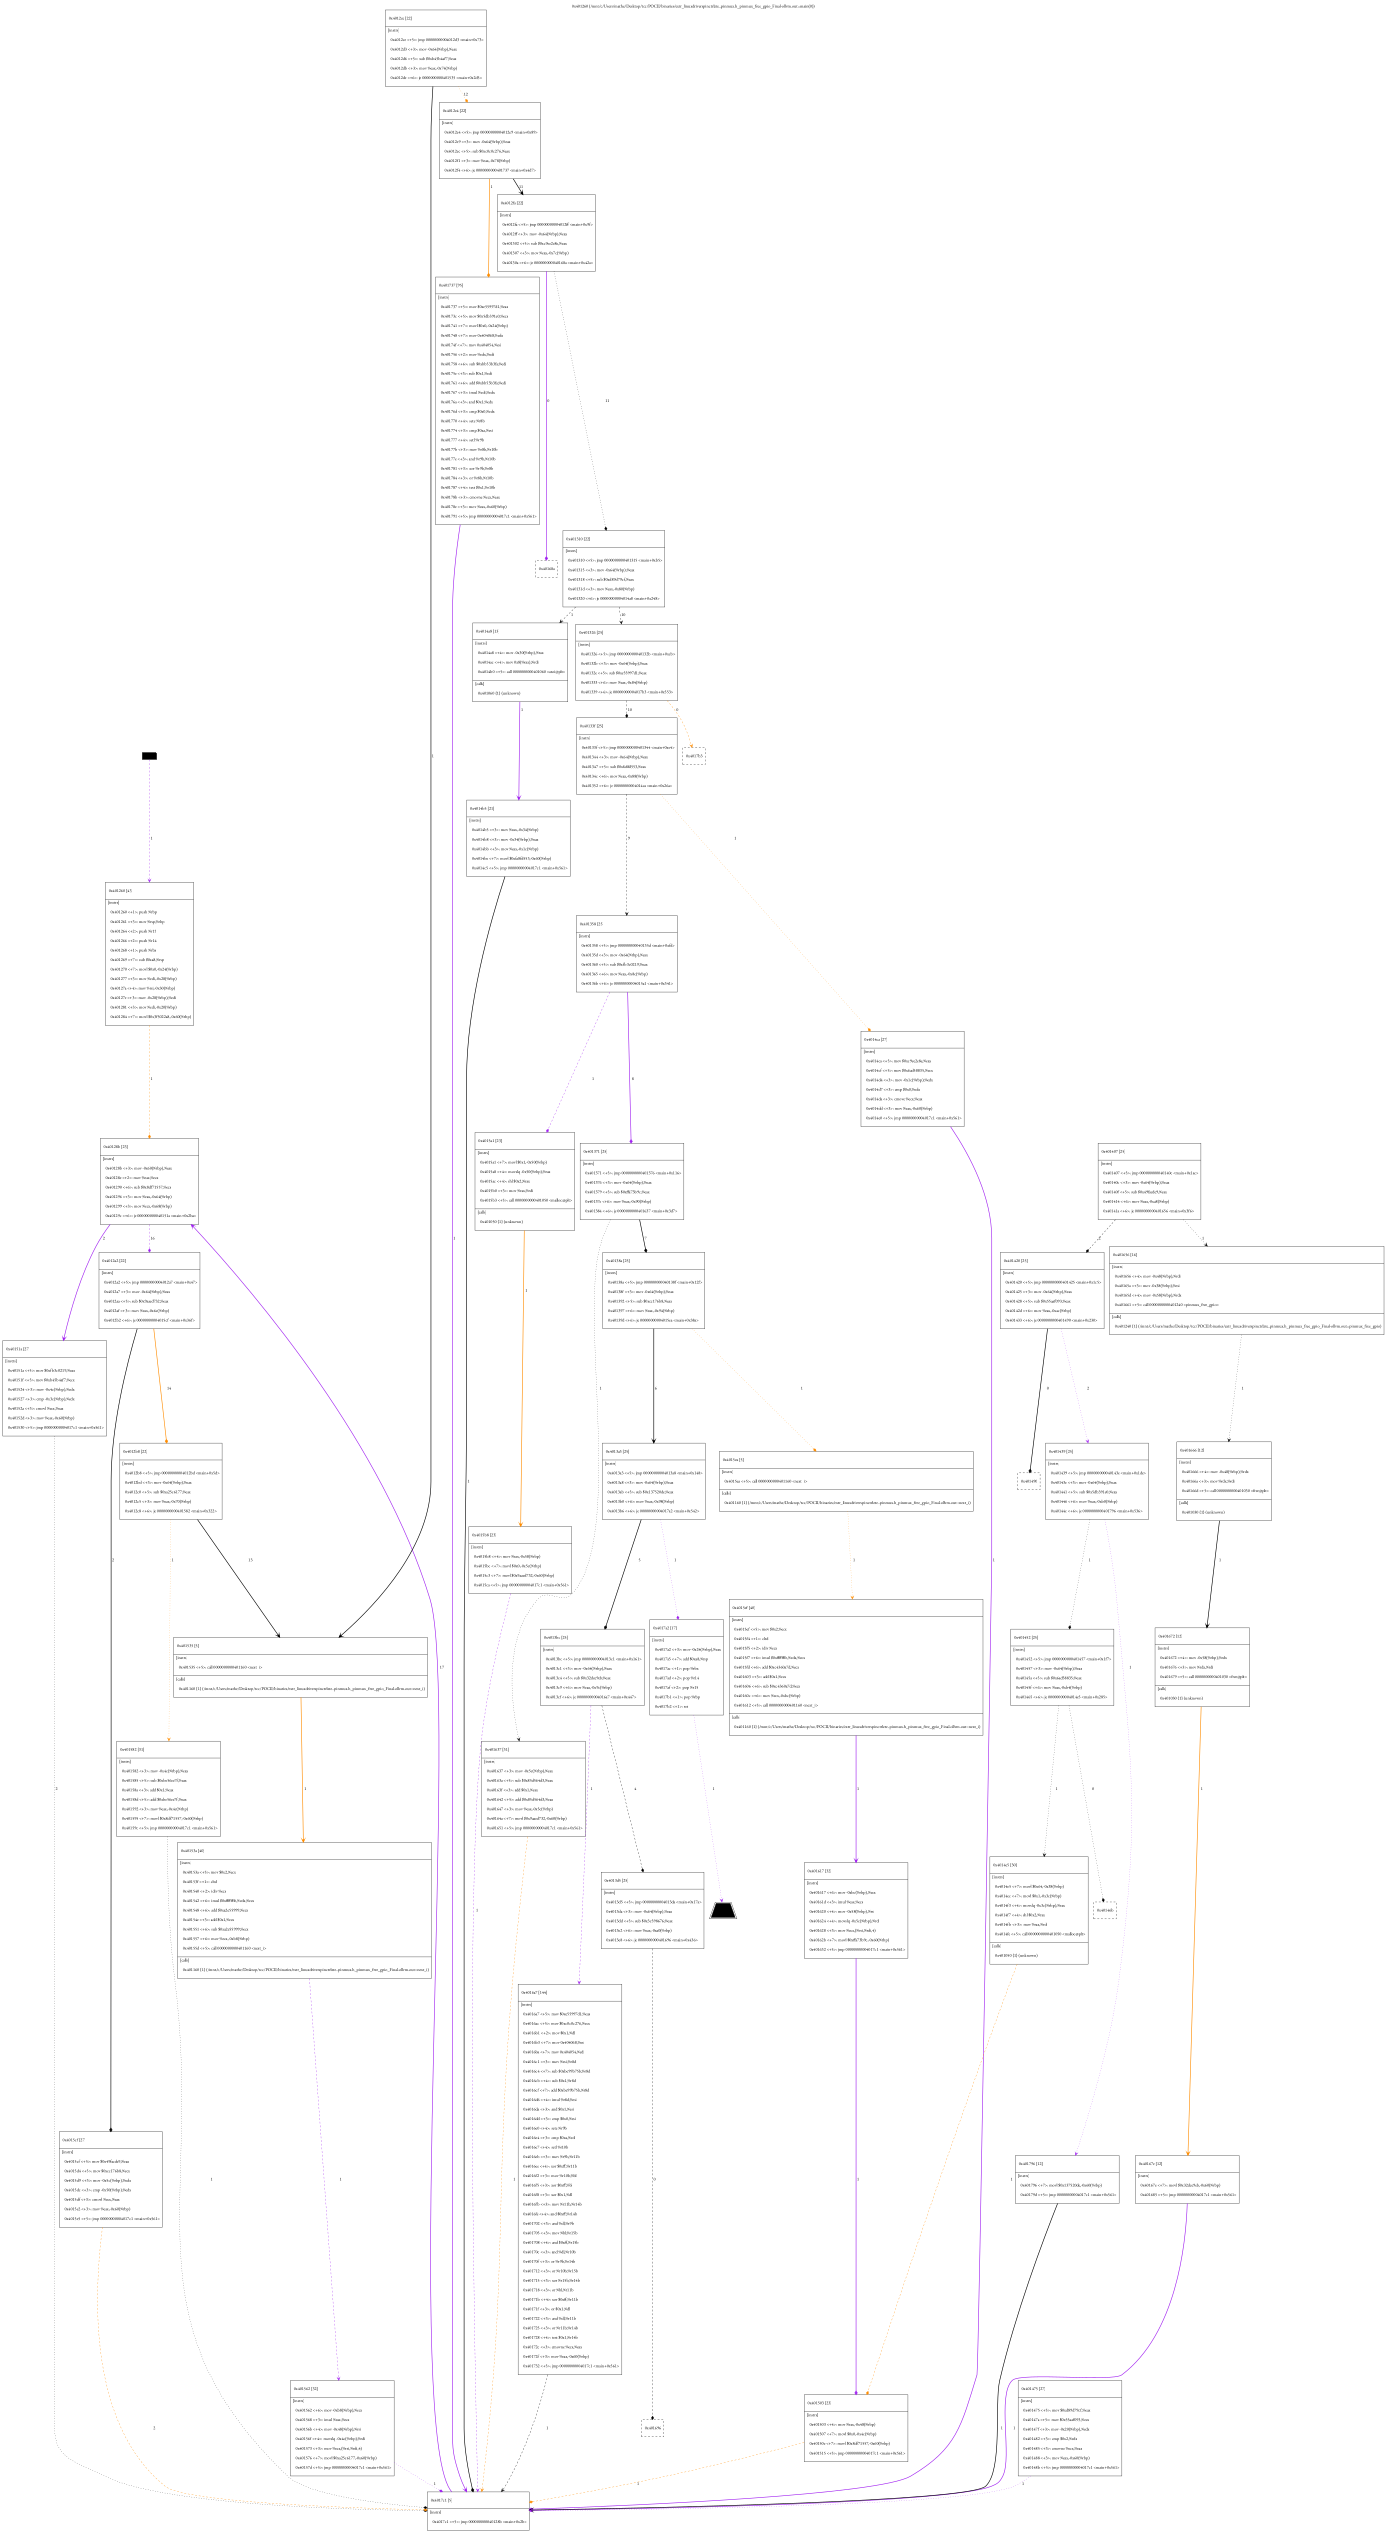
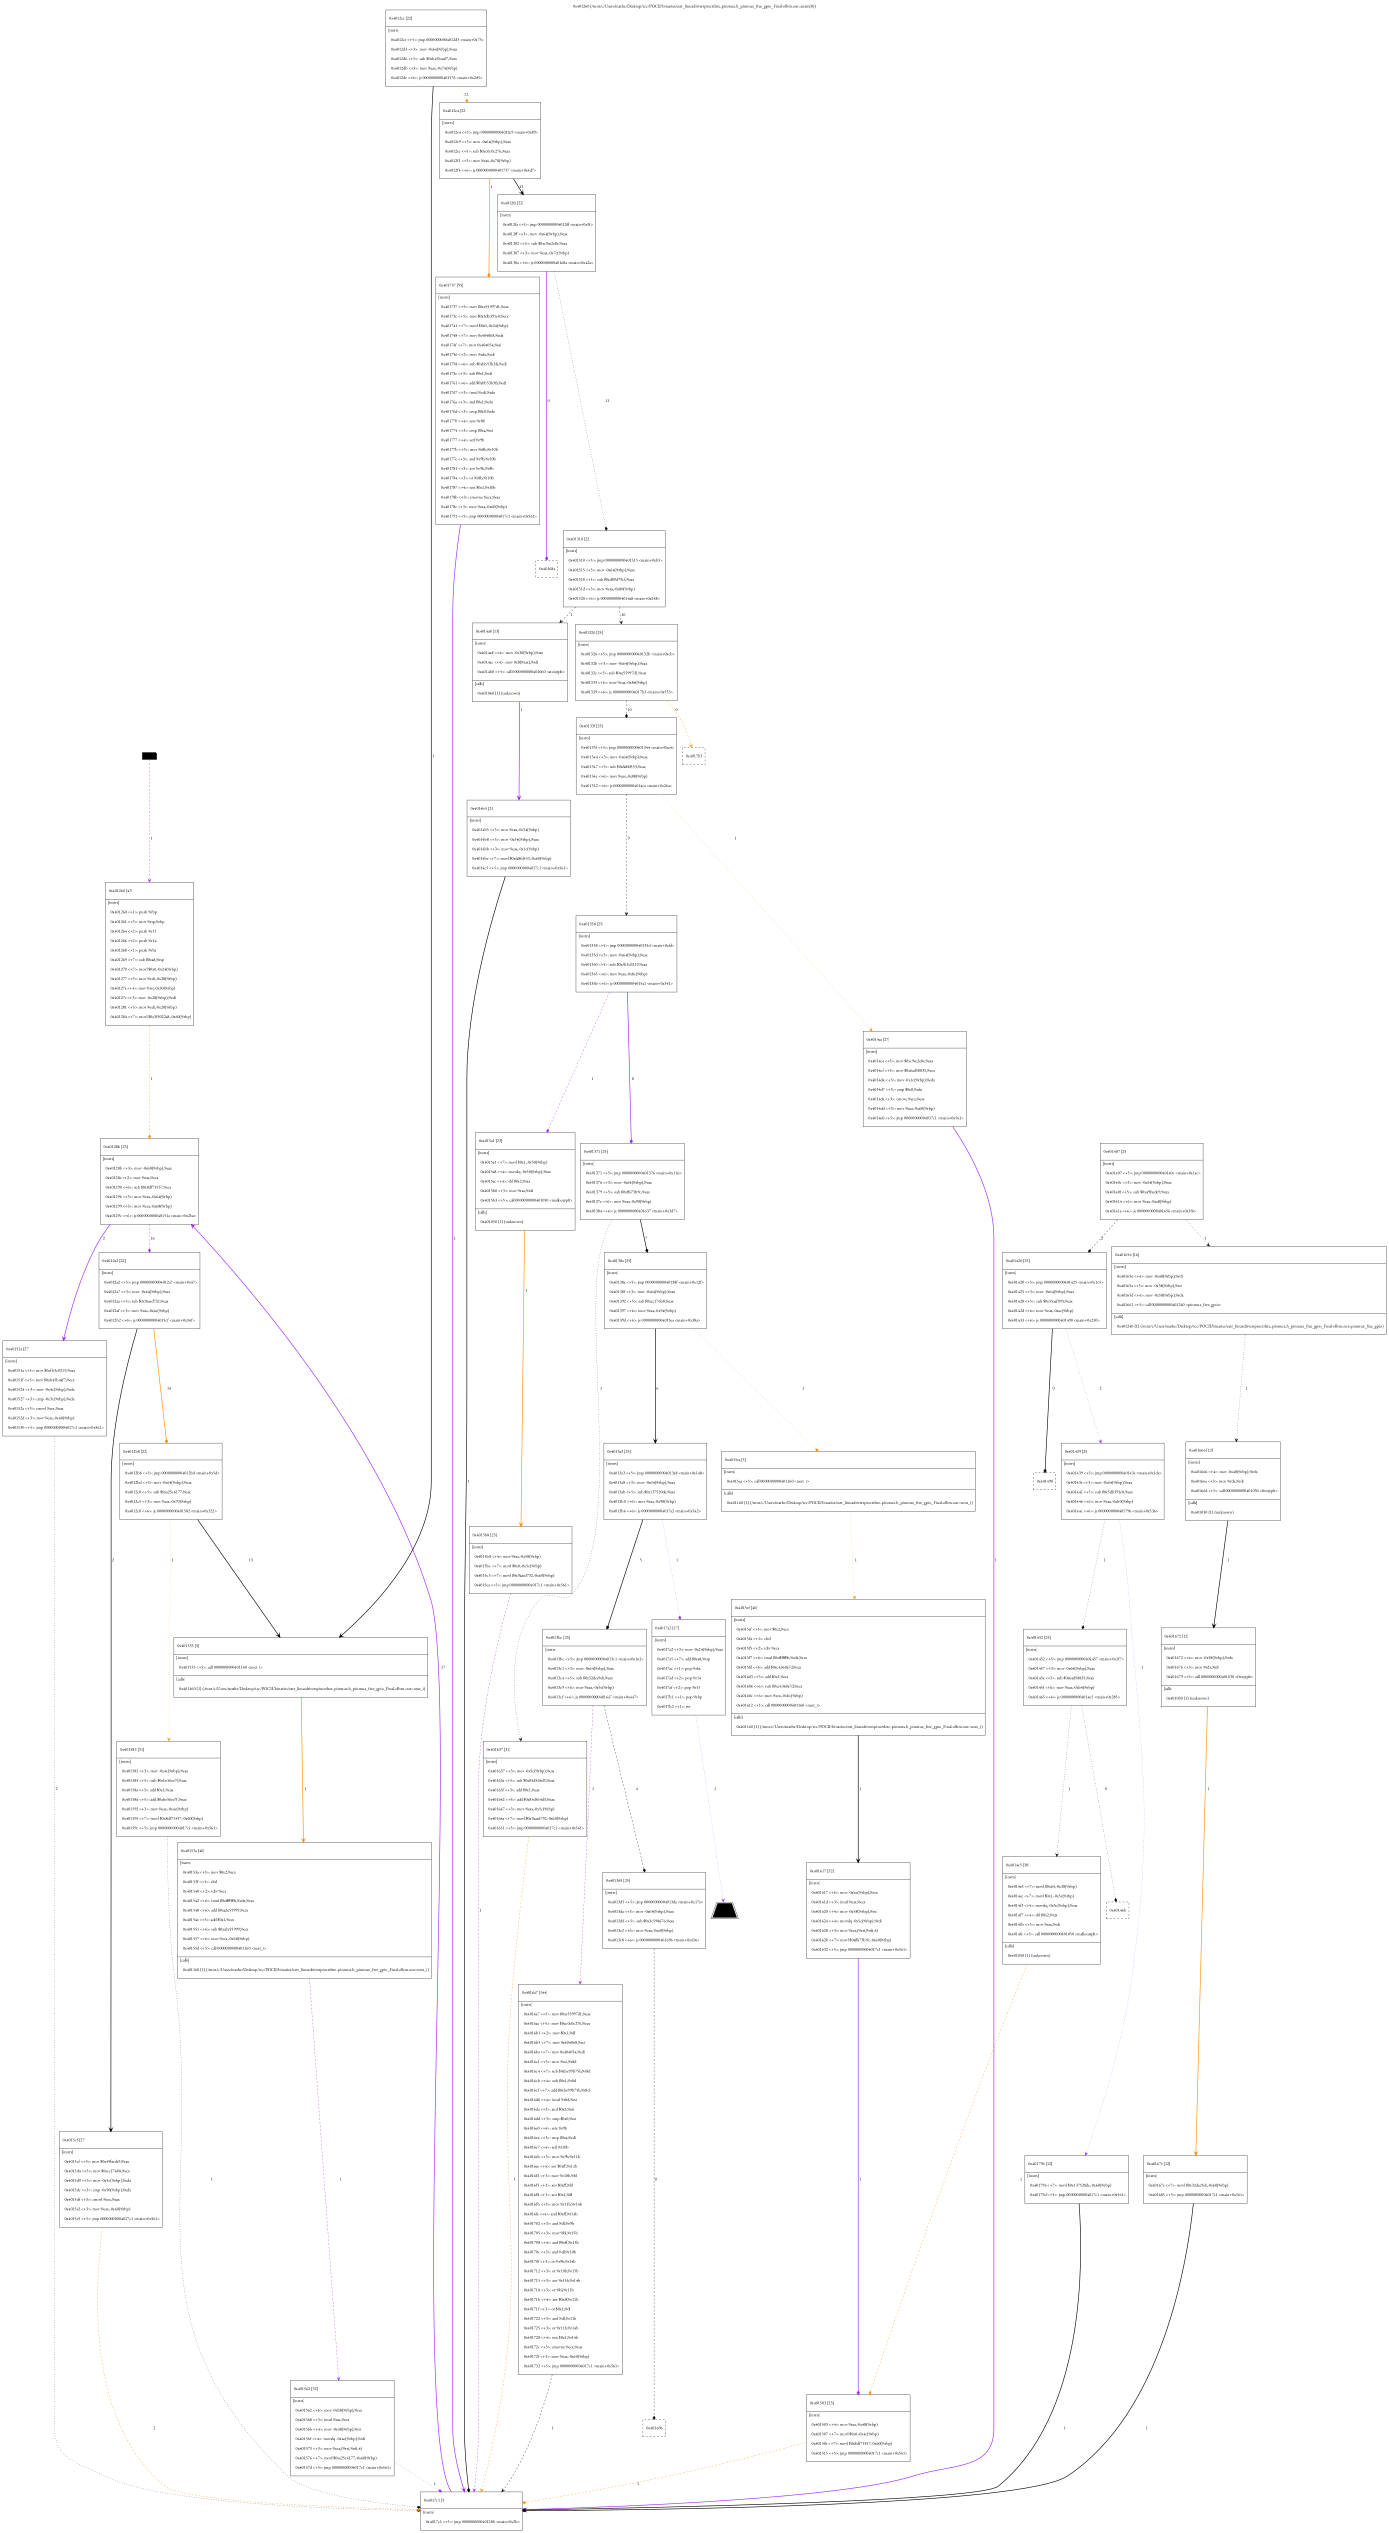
(764, 911) -> (765, 912)
(111, 1727) -> (111, 1727)
(856, 1797) -> (858, 1797)
(1070, 2428) -> none
(990, 2487) -> (952, 2496)
